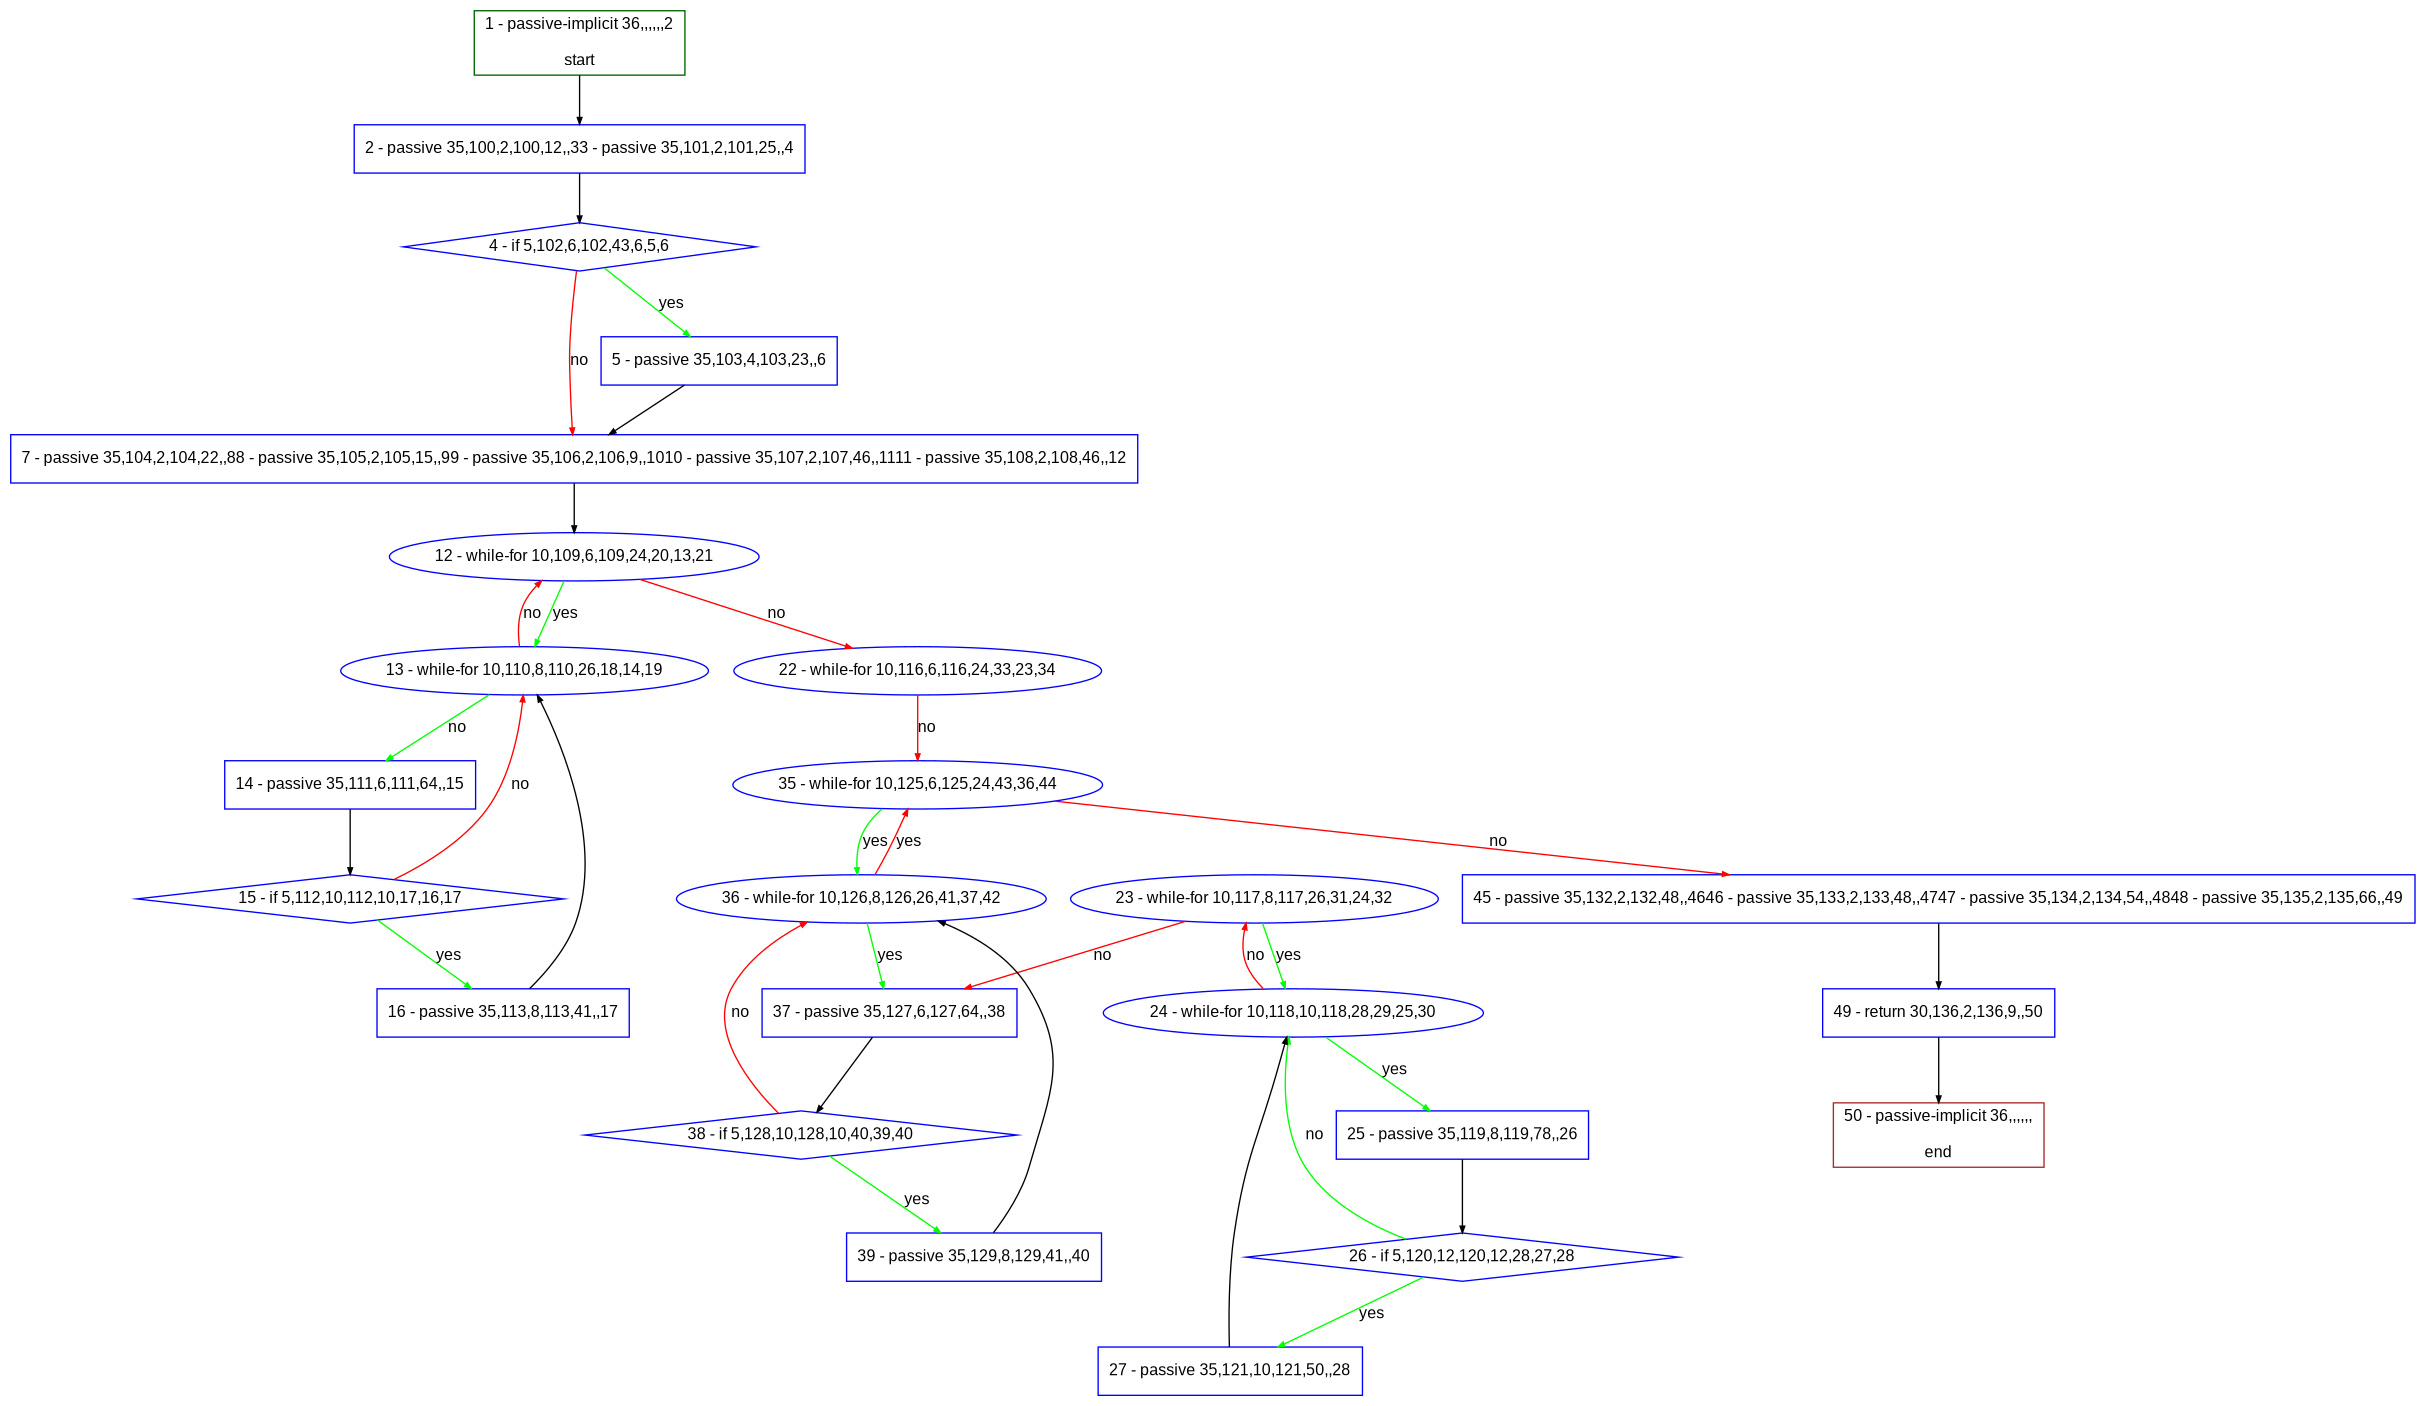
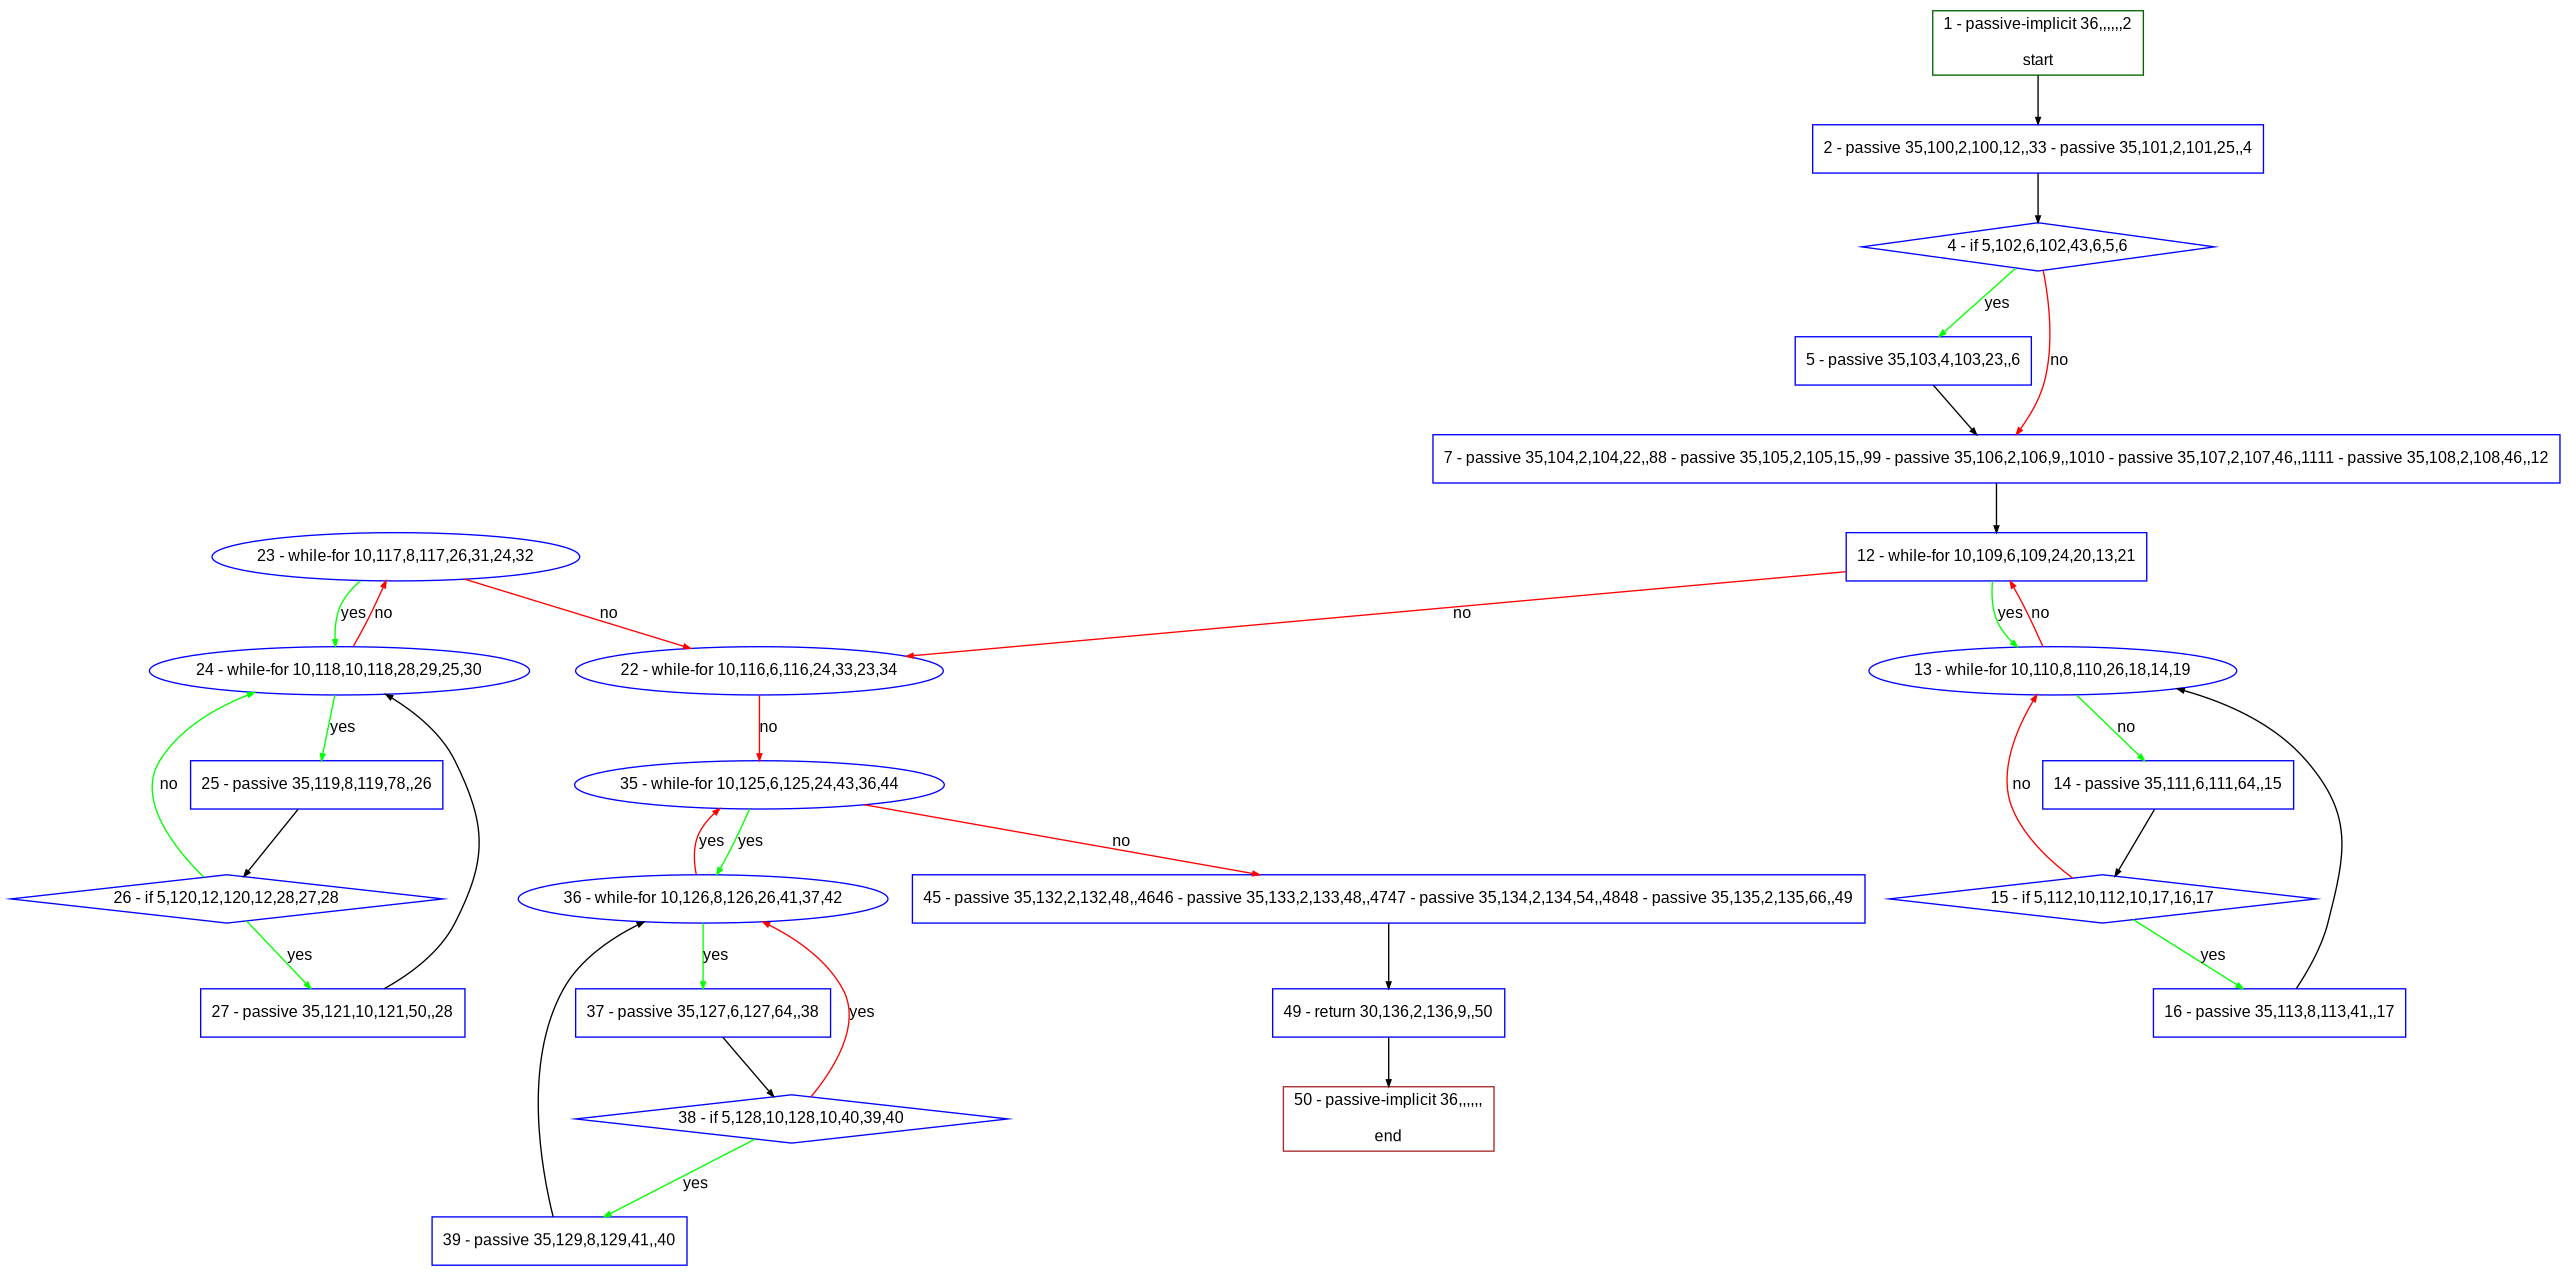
(574, 557) -> (1997, 557)
(1078, 954) -> (574, 613)
(741, 1013) -> (862, 1013)
